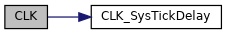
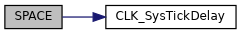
(26, 17) -> (33, 17)
